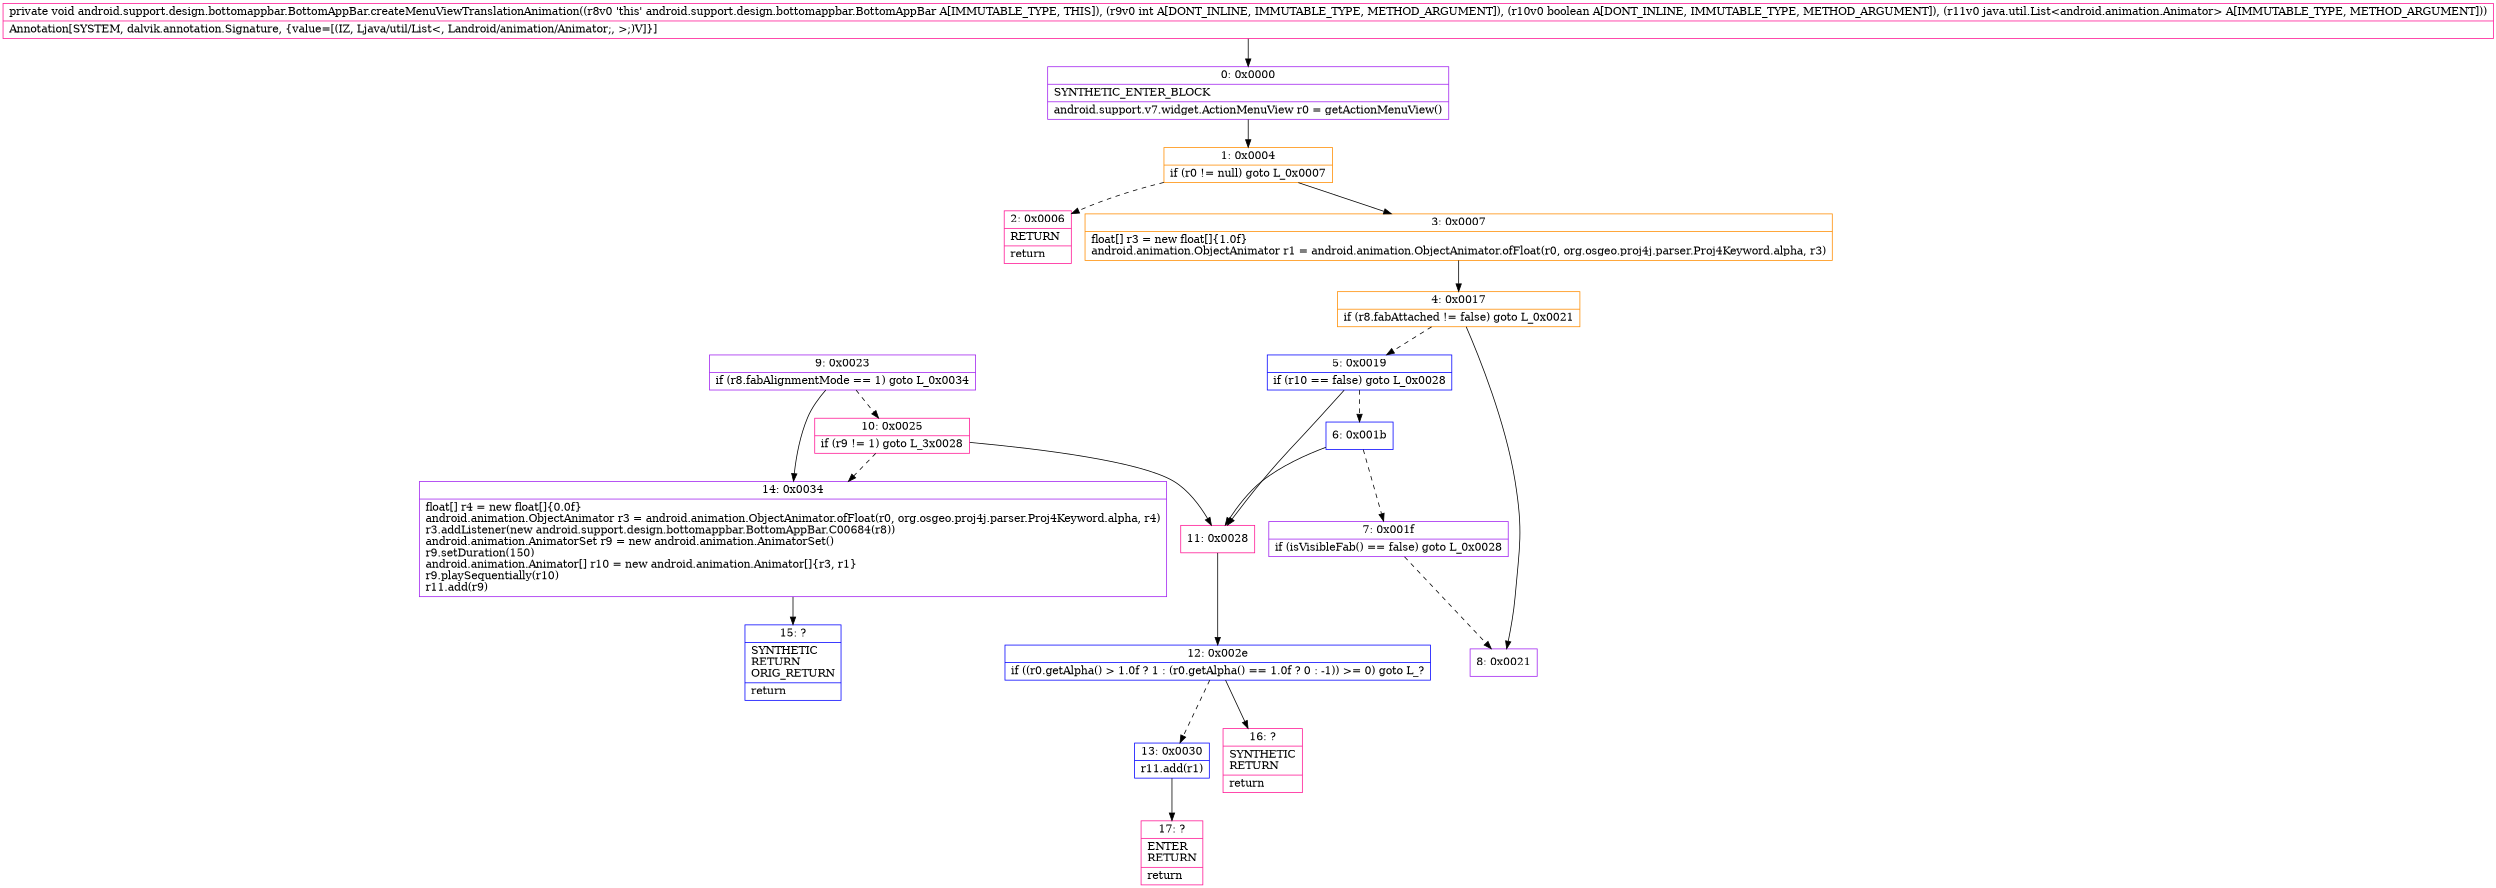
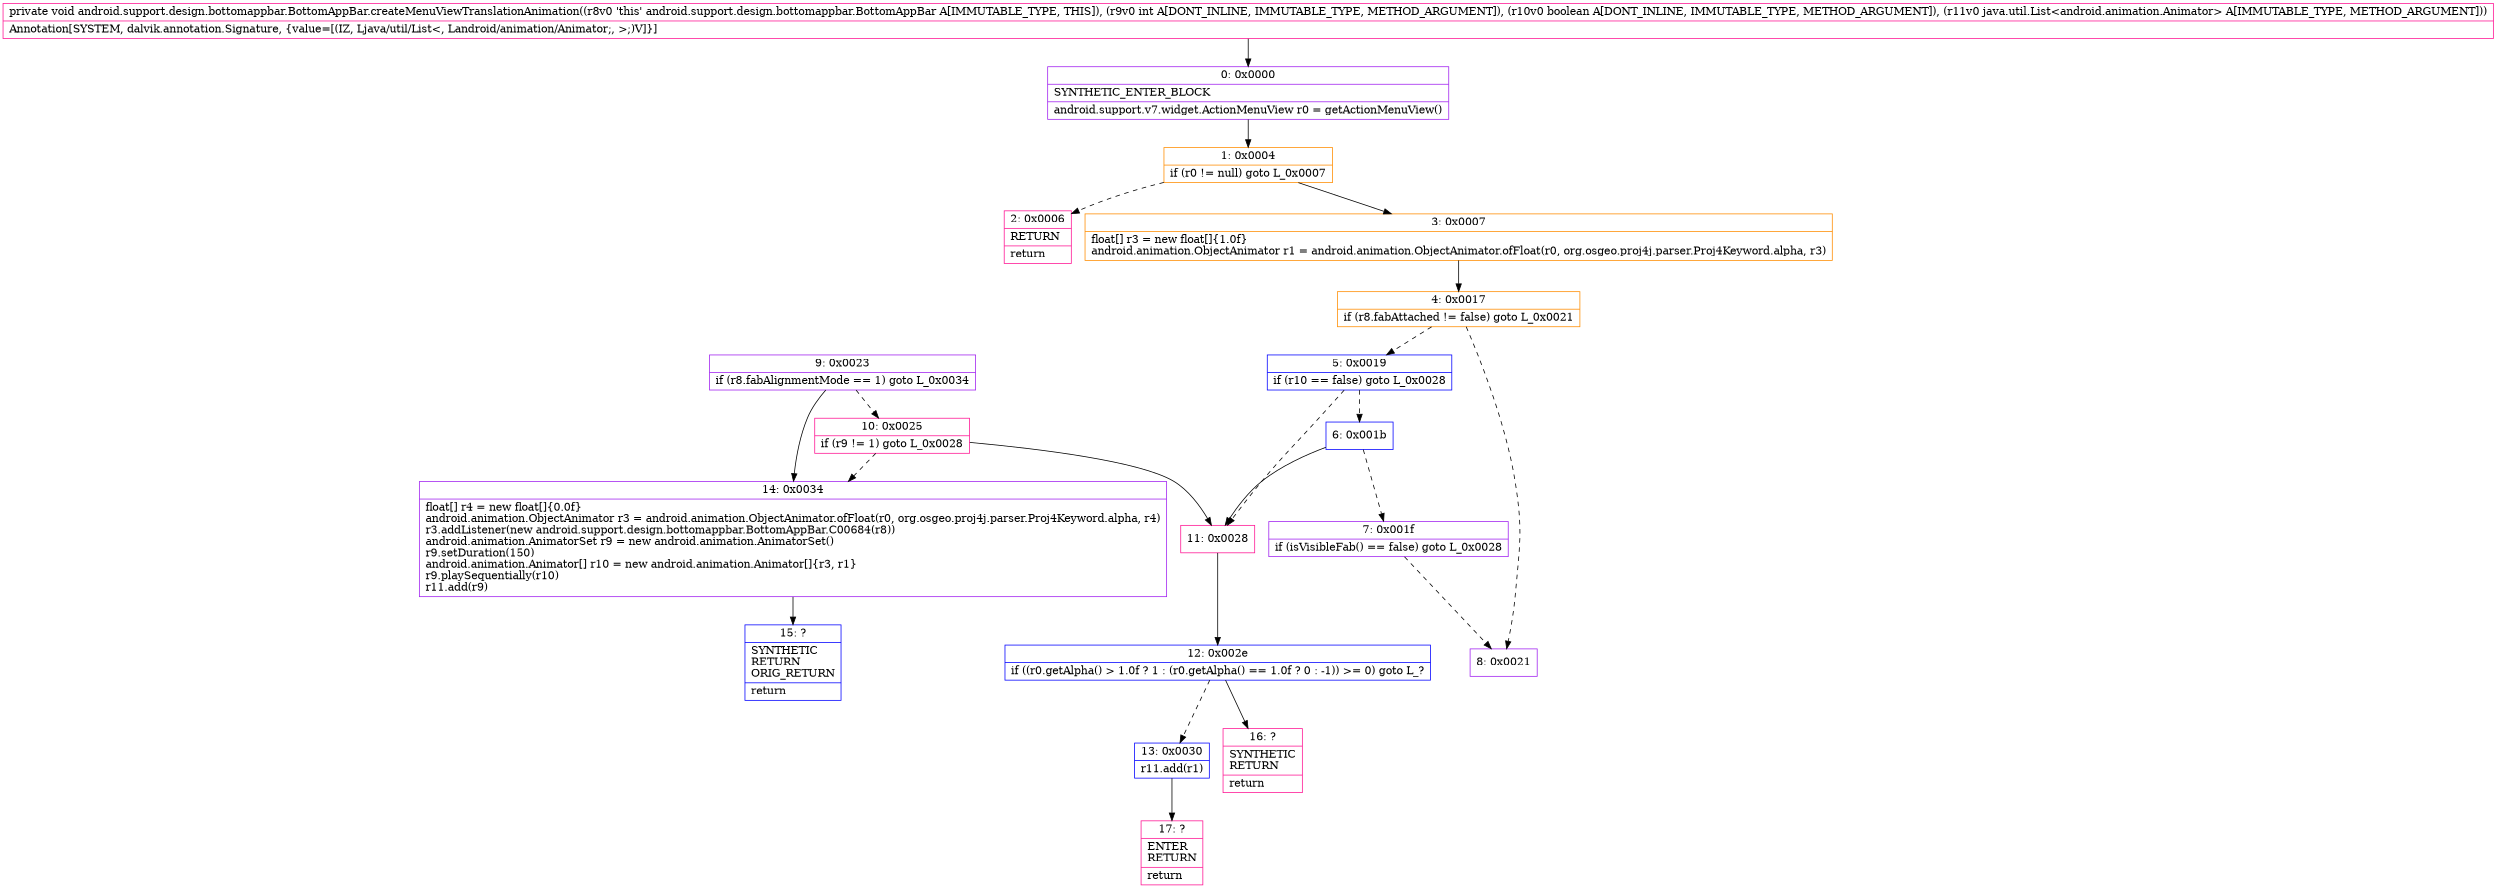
(892, 444) -> (892, 444)
(1286, 453) -> (1286, 453)
(1515, 480) -> (1515, 480)
